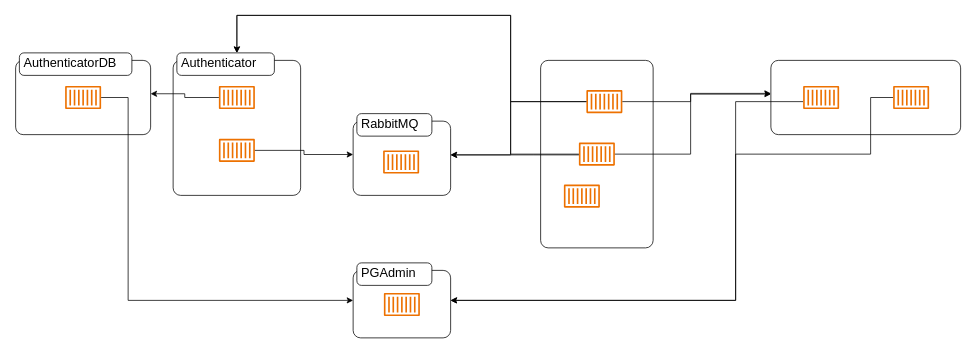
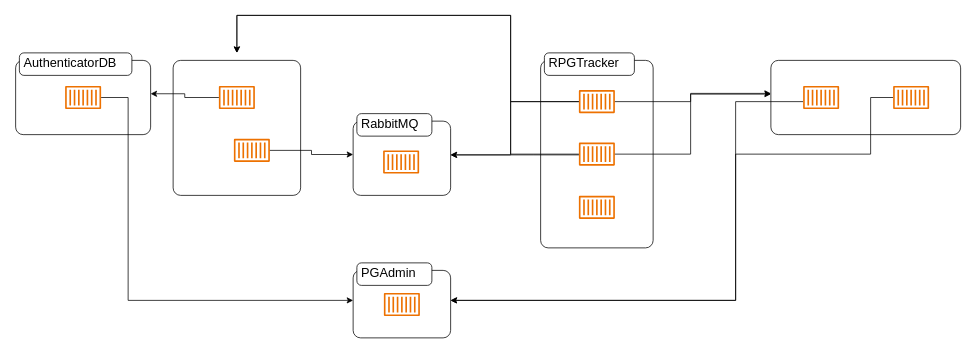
(225, 64) -> none
none -> (589, 64)
(604, 102) -> (597, 102)
(237, 150) -> (252, 150)
(582, 196) -> (597, 207)
